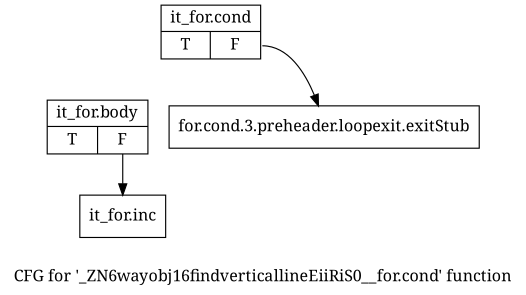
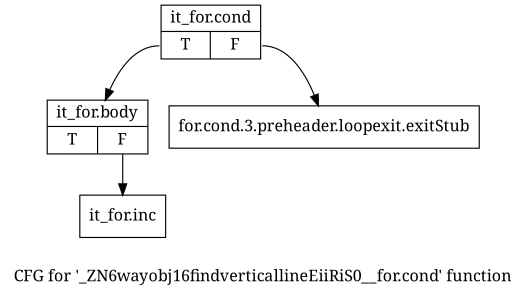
none -> (129, 60)
